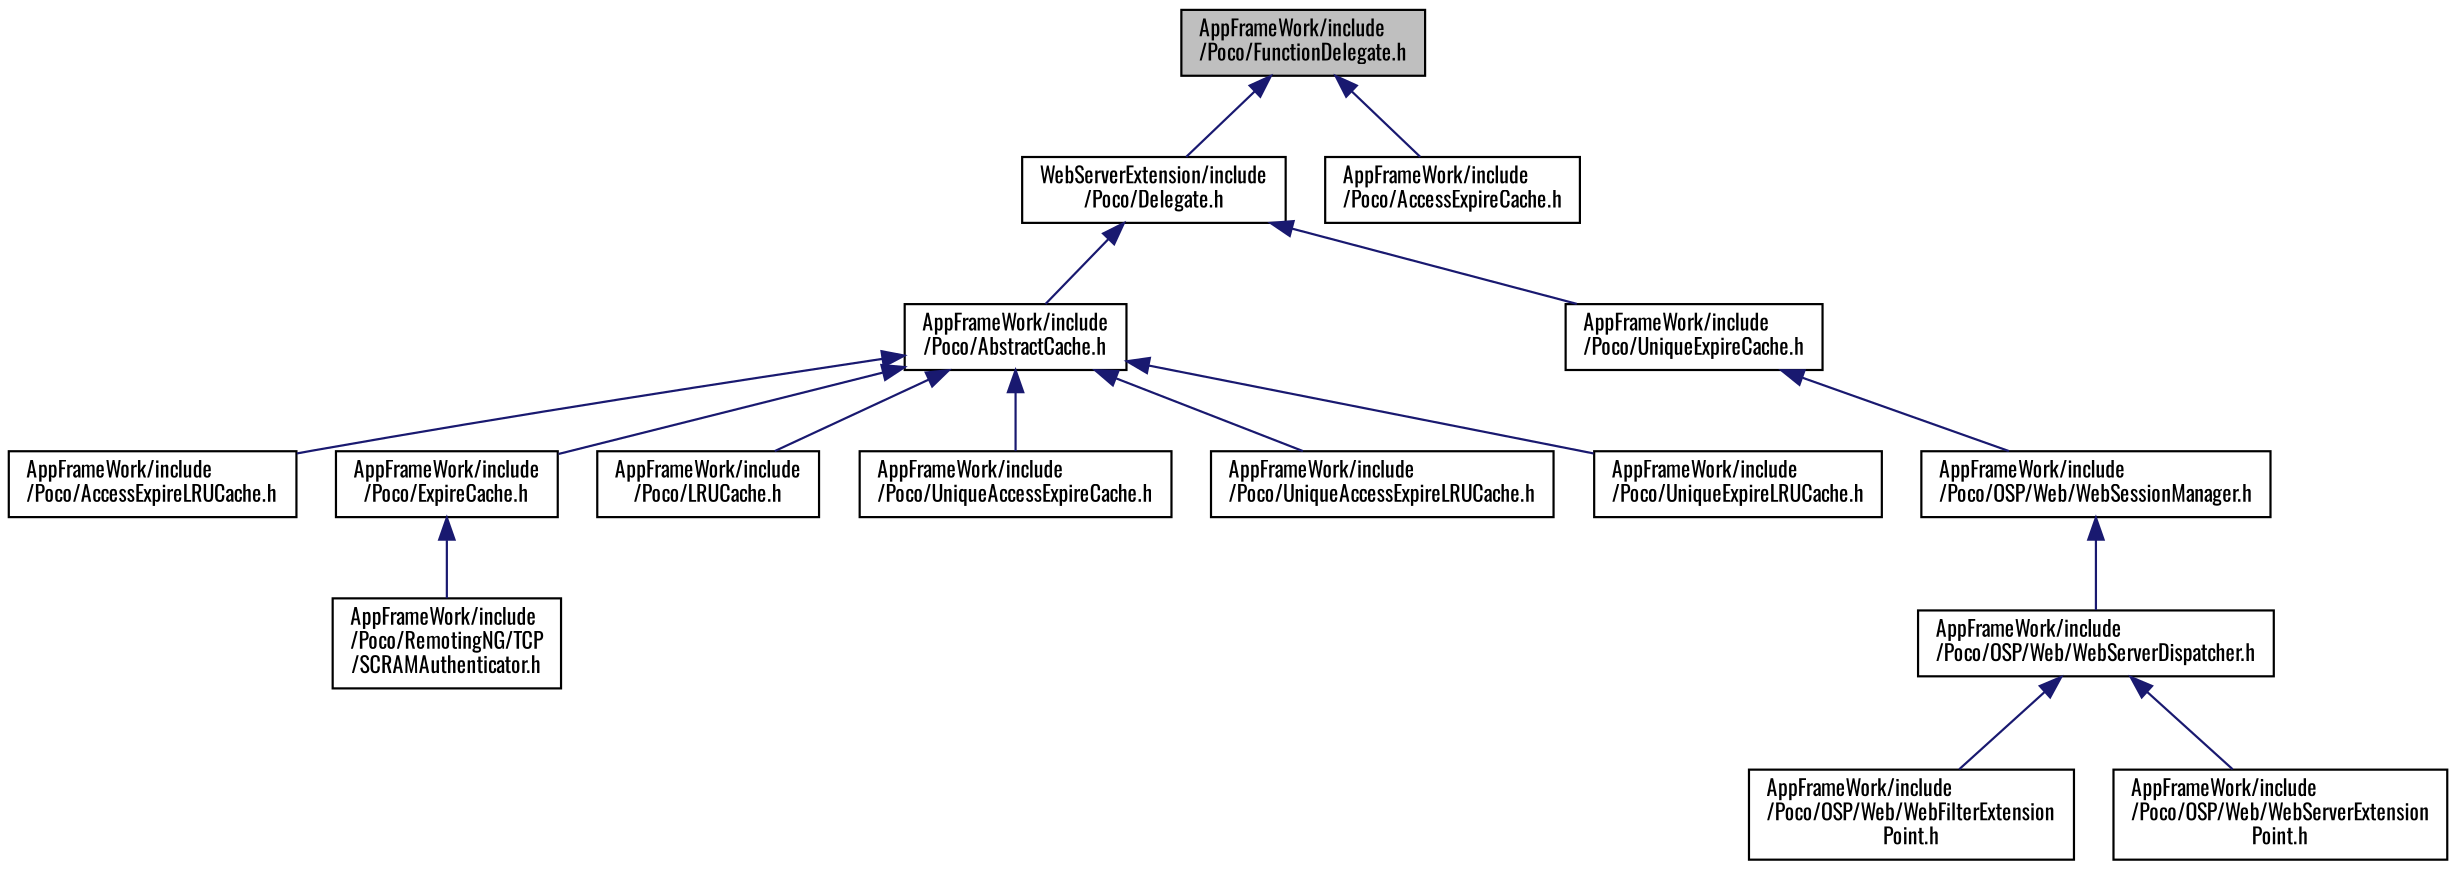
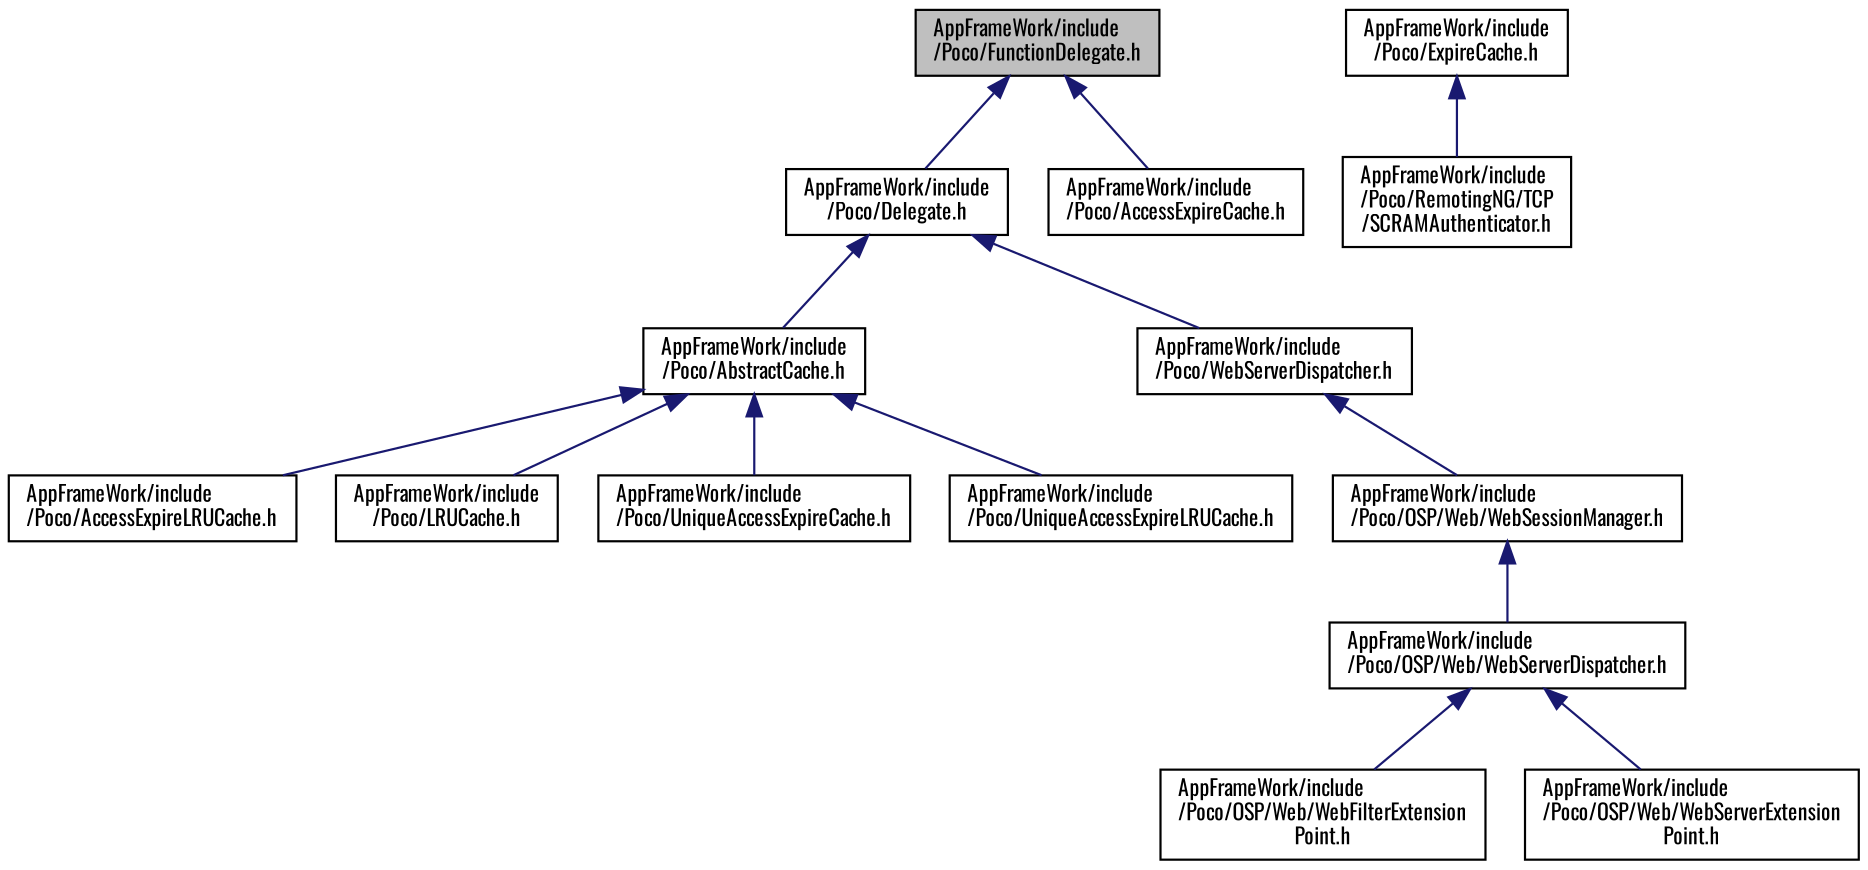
(1154, 190) -> (897, 202)
(1694, 337) -> (1275, 361)
(721, 413) -> none
(1738, 484) -> none
